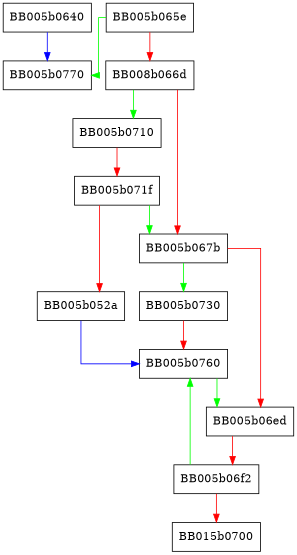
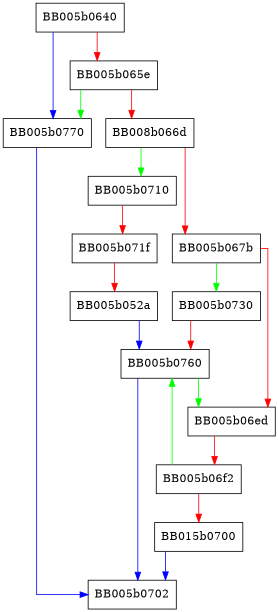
none -> (97, 42)
(149, 215) -> none
none -> (132, 595)
